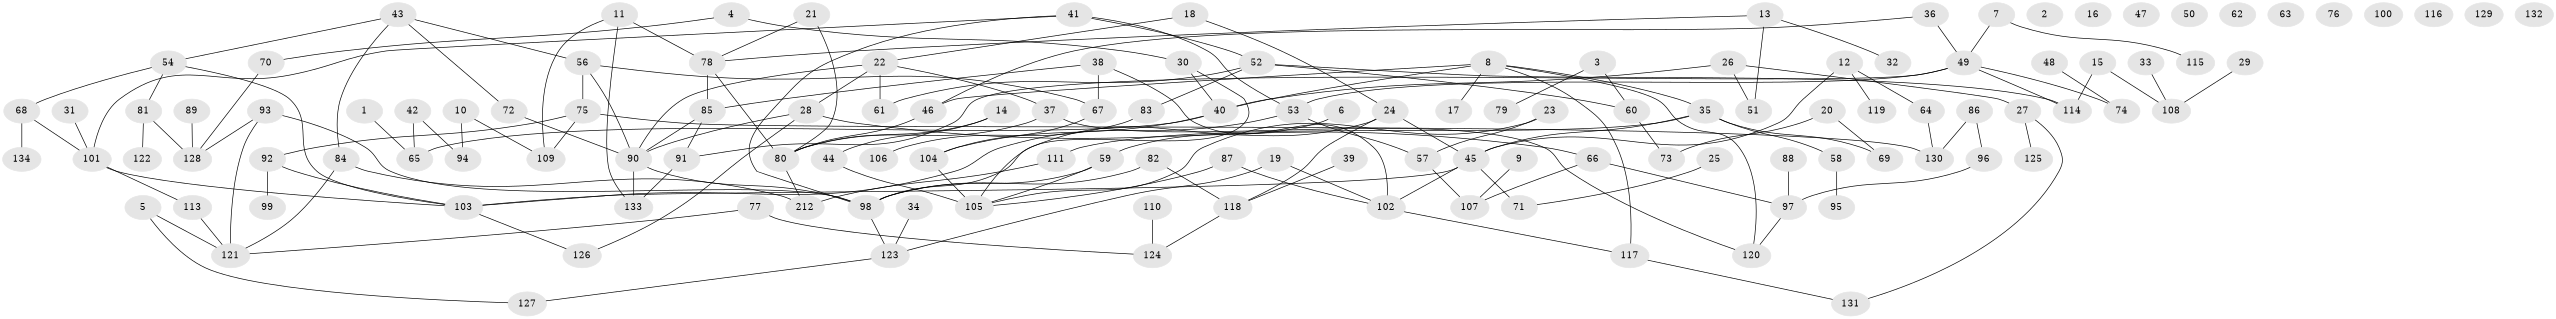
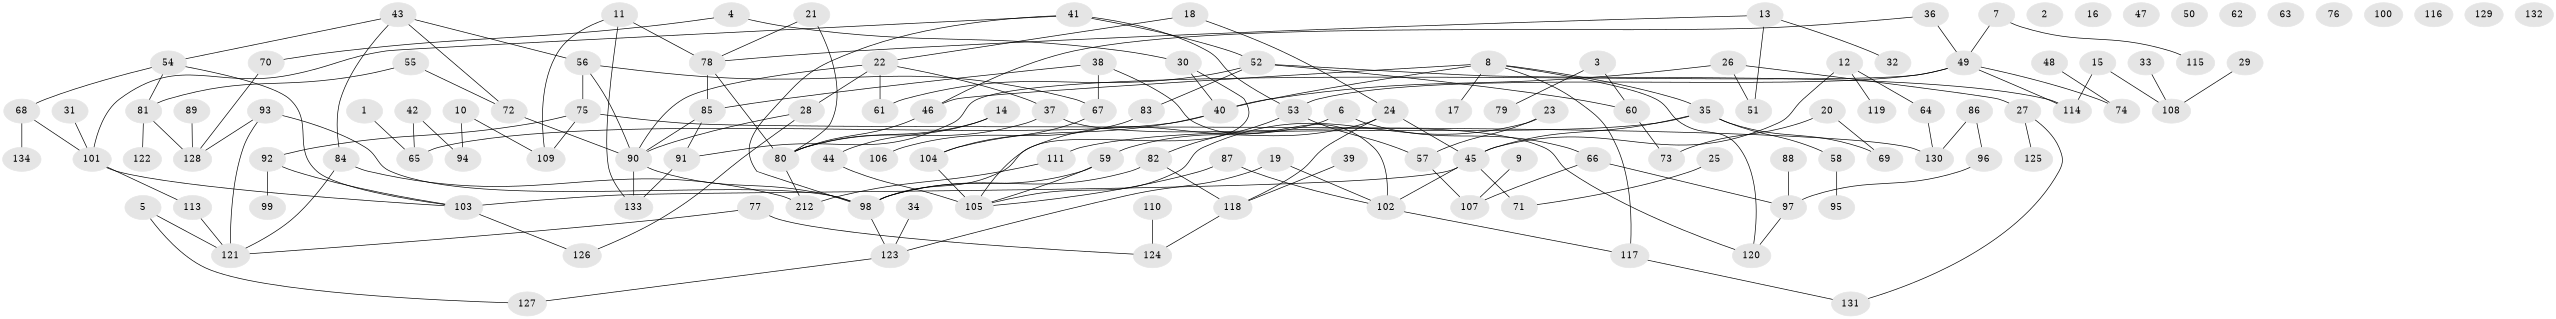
none -> (411, 63)
(1200, 135) -> (1467, 136)
(963, 168) -> (1224, 135)
